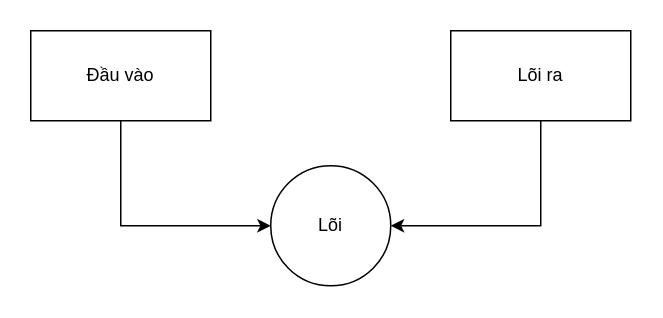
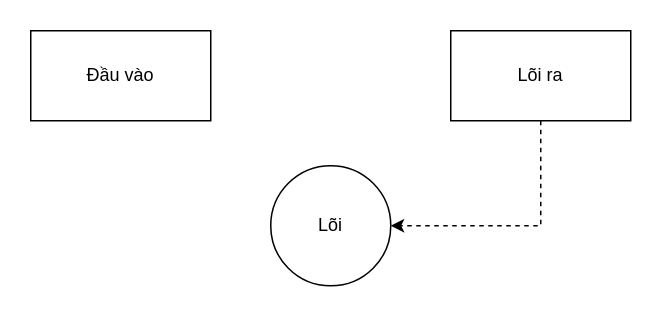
(138, 226) -> none
(523, 226) -> (523, 226)
